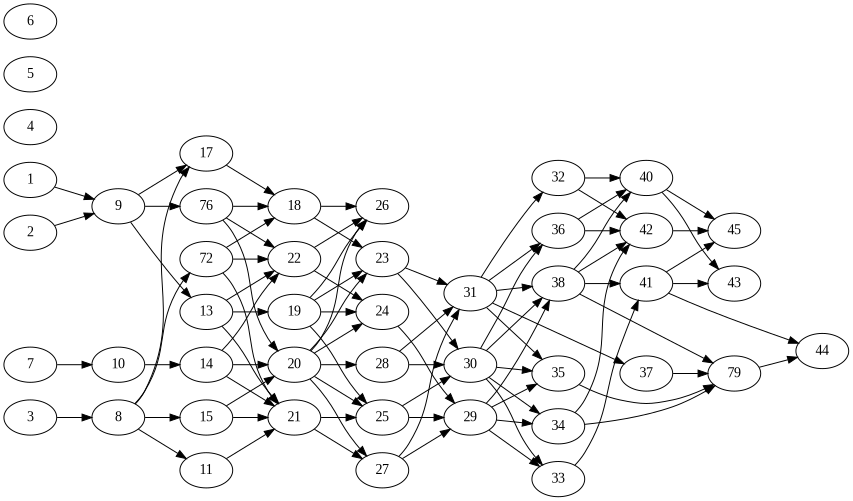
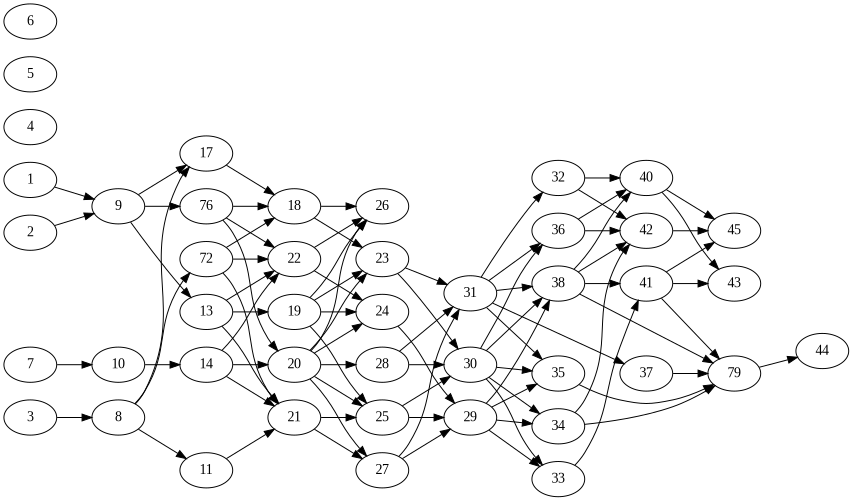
(728, 318) -> (687, 325)
(206, 418) -> none
